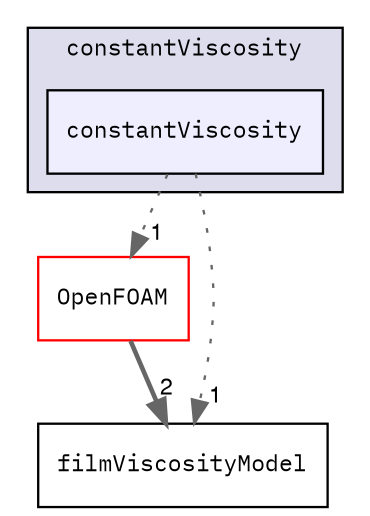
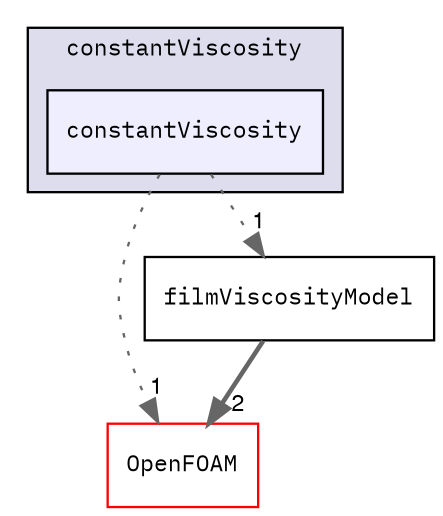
(144, 371) -> (243, 372)
